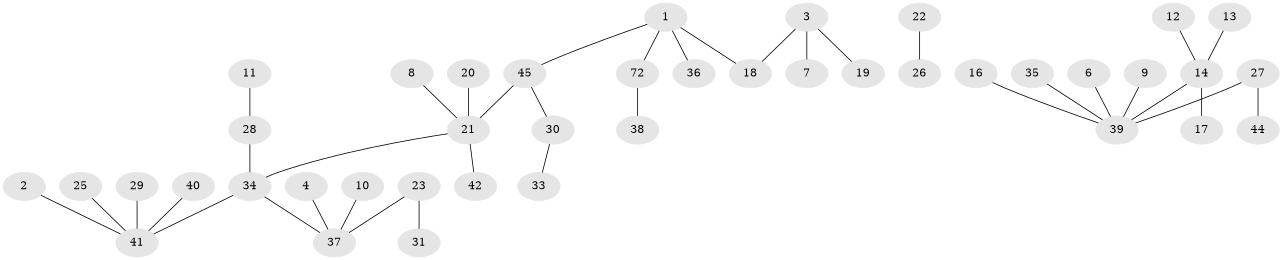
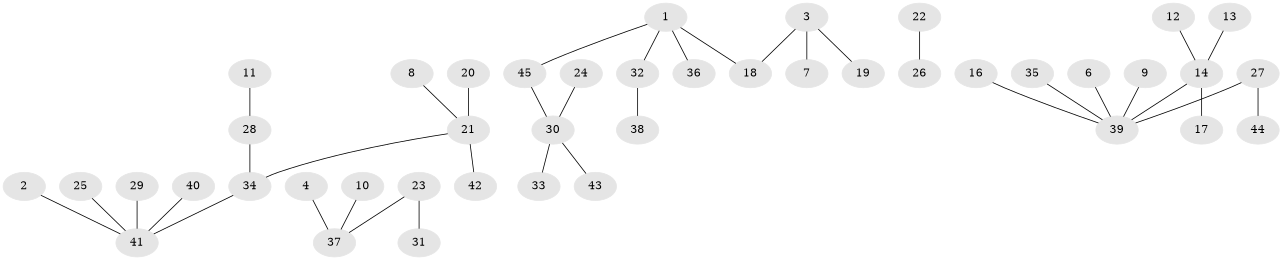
none -> (581, 74)
(638, 74) -> (638, 74)
(497, 102) -> none
none -> (595, 186)
(292, 215) -> none
